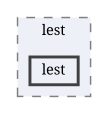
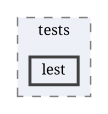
(54, 31) -> (54, 31)
